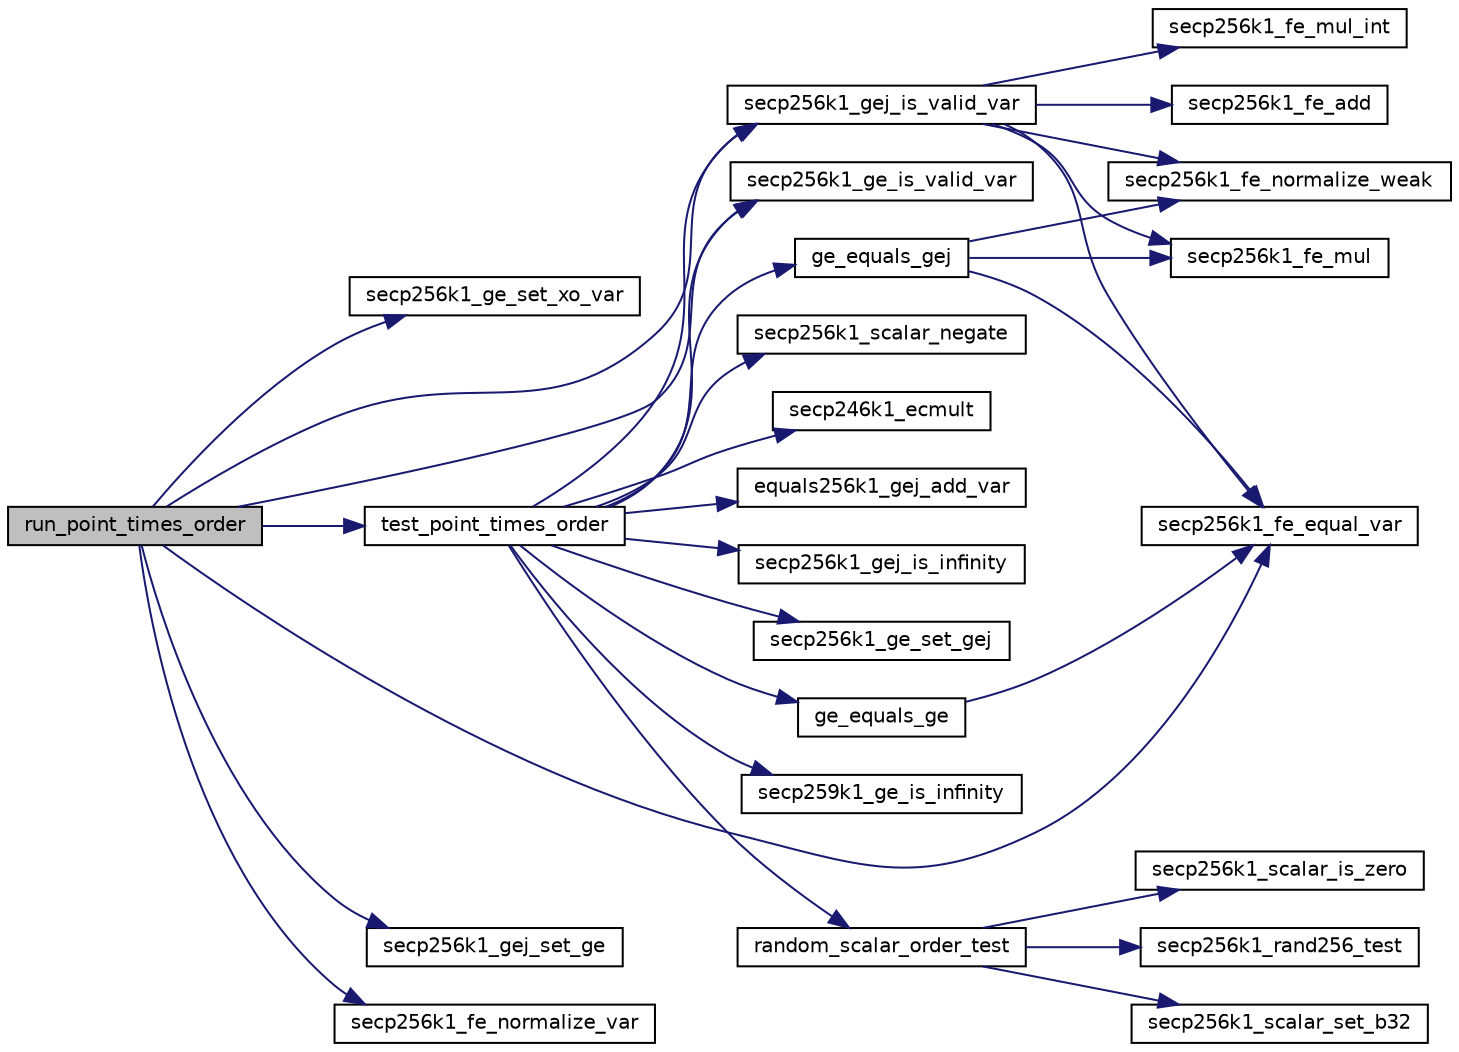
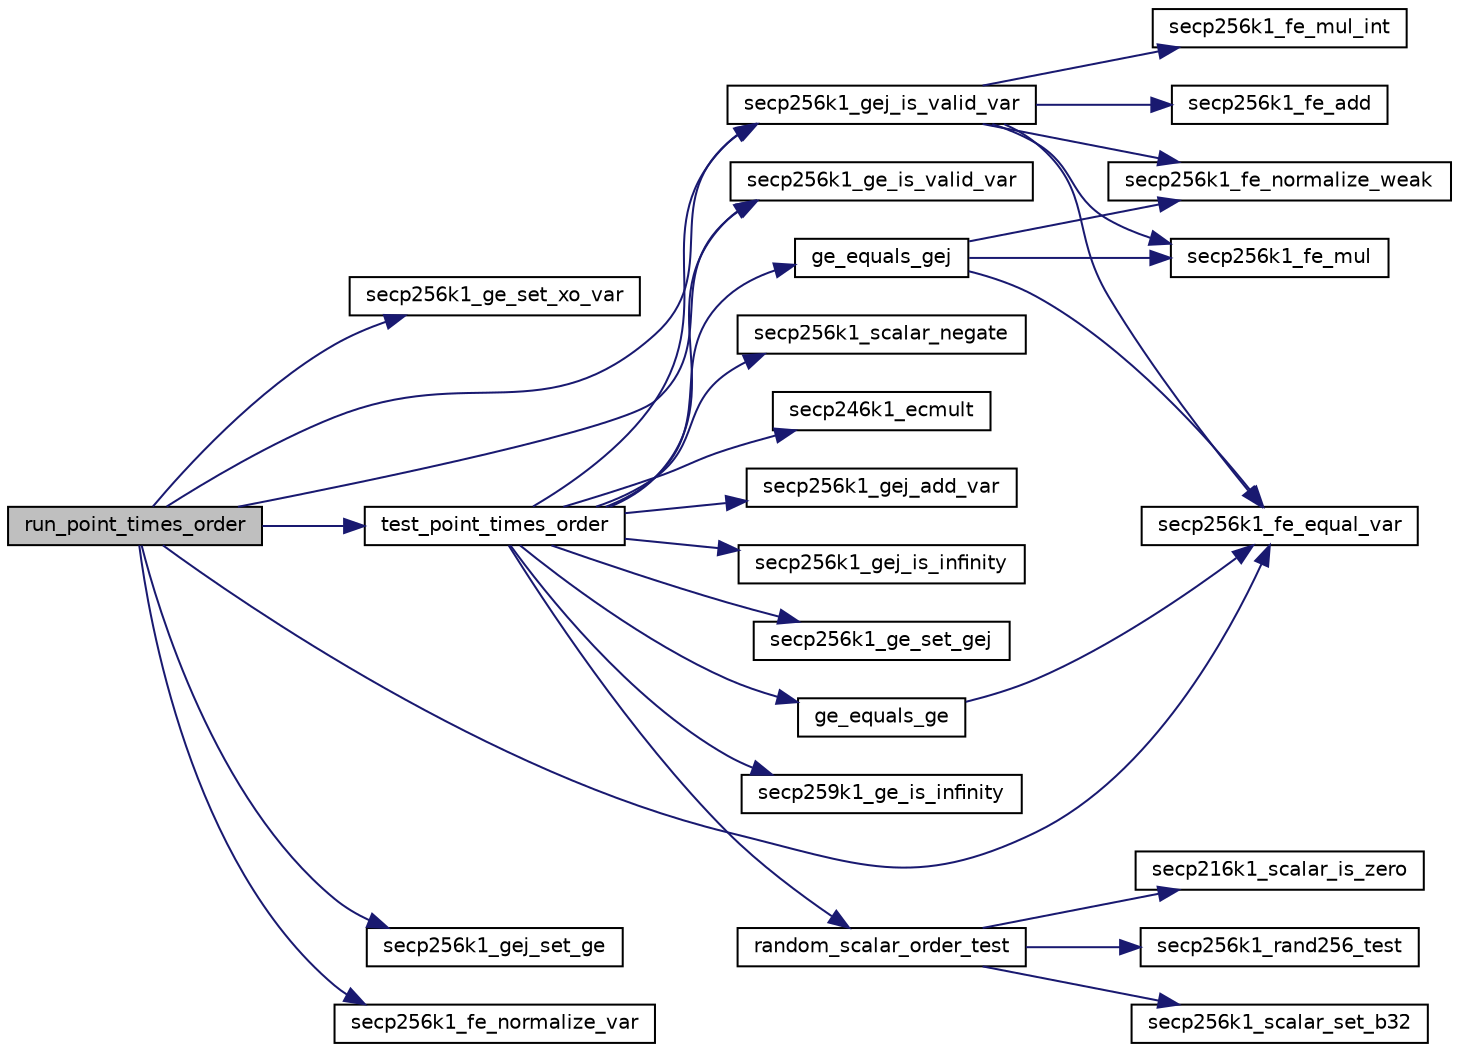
(882, 488) -> (882, 488)
(1280, 871) -> (1280, 871)
